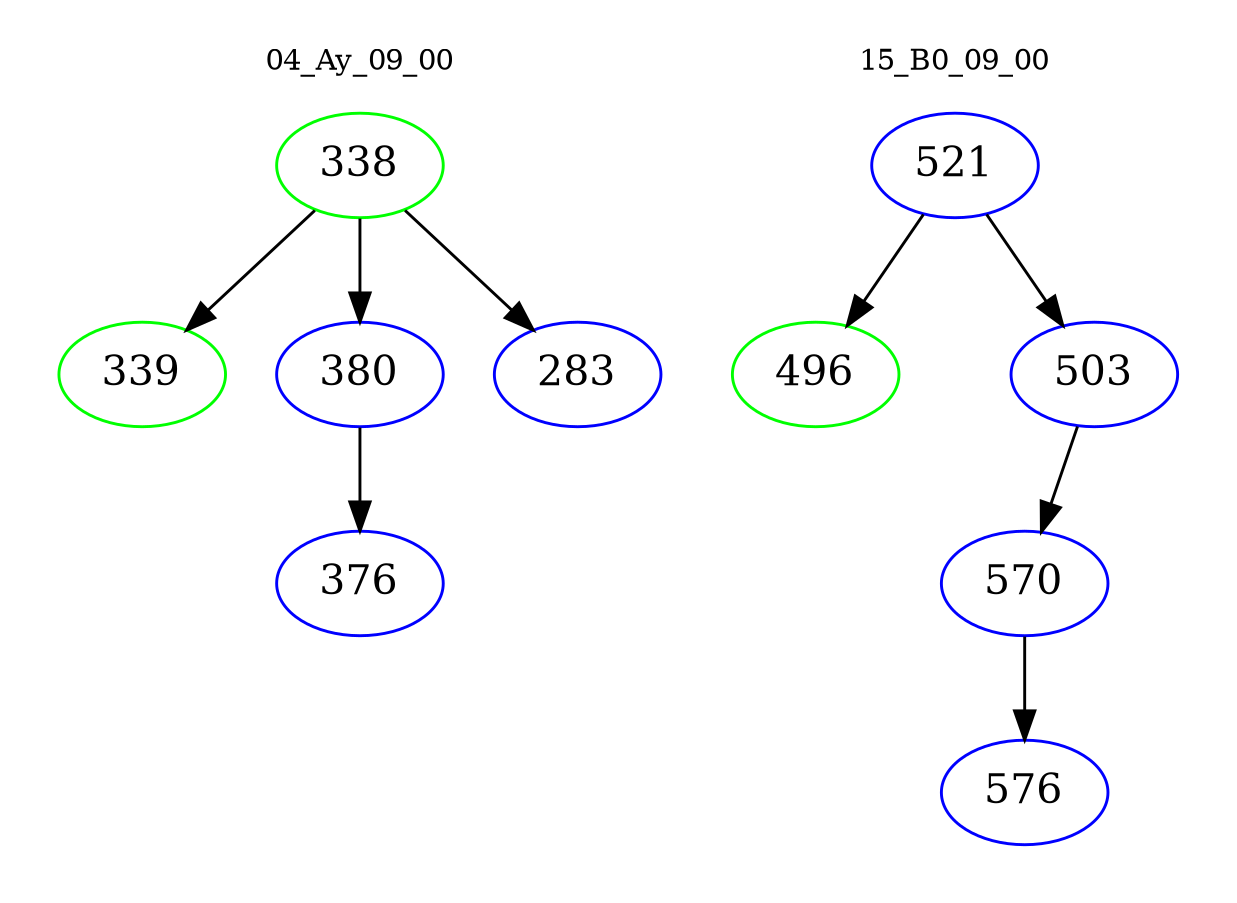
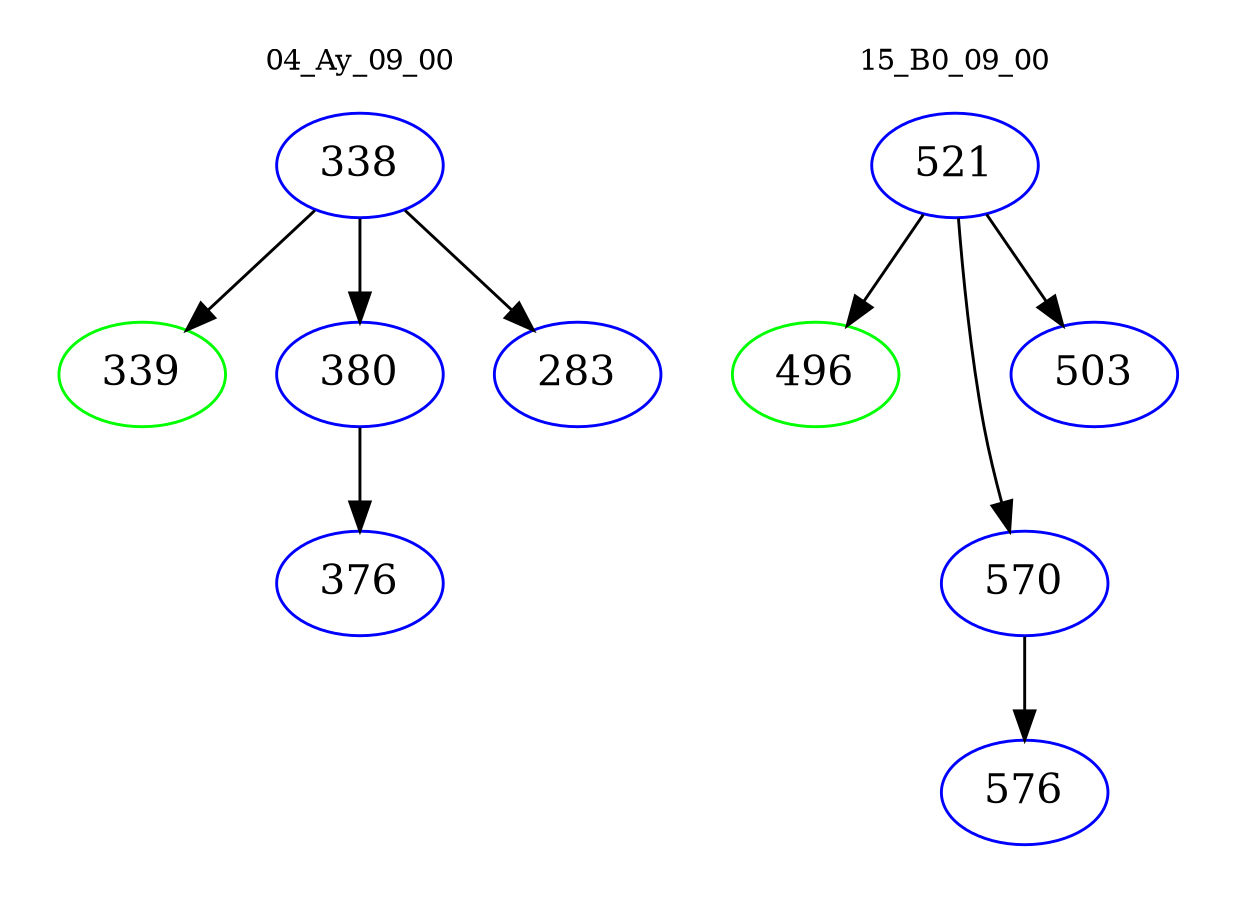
(360, 165) -> (360, 165)
(1064, 465) -> (974, 361)
